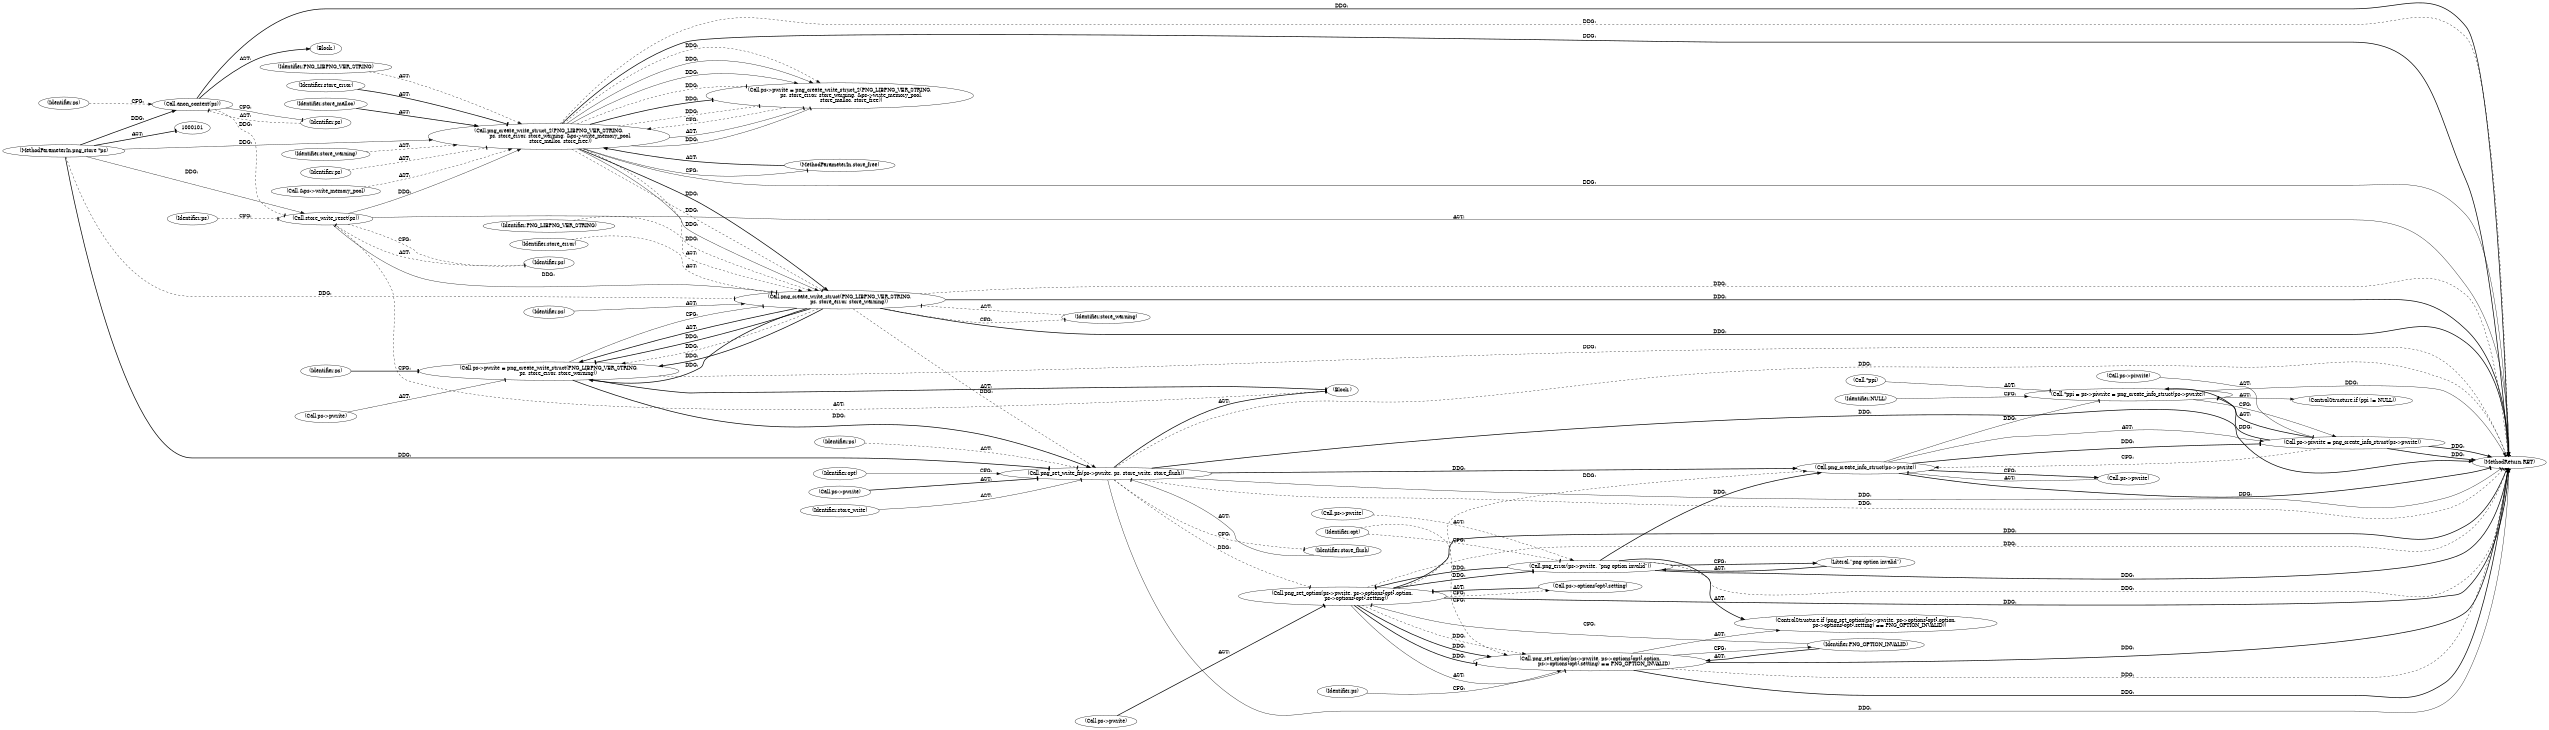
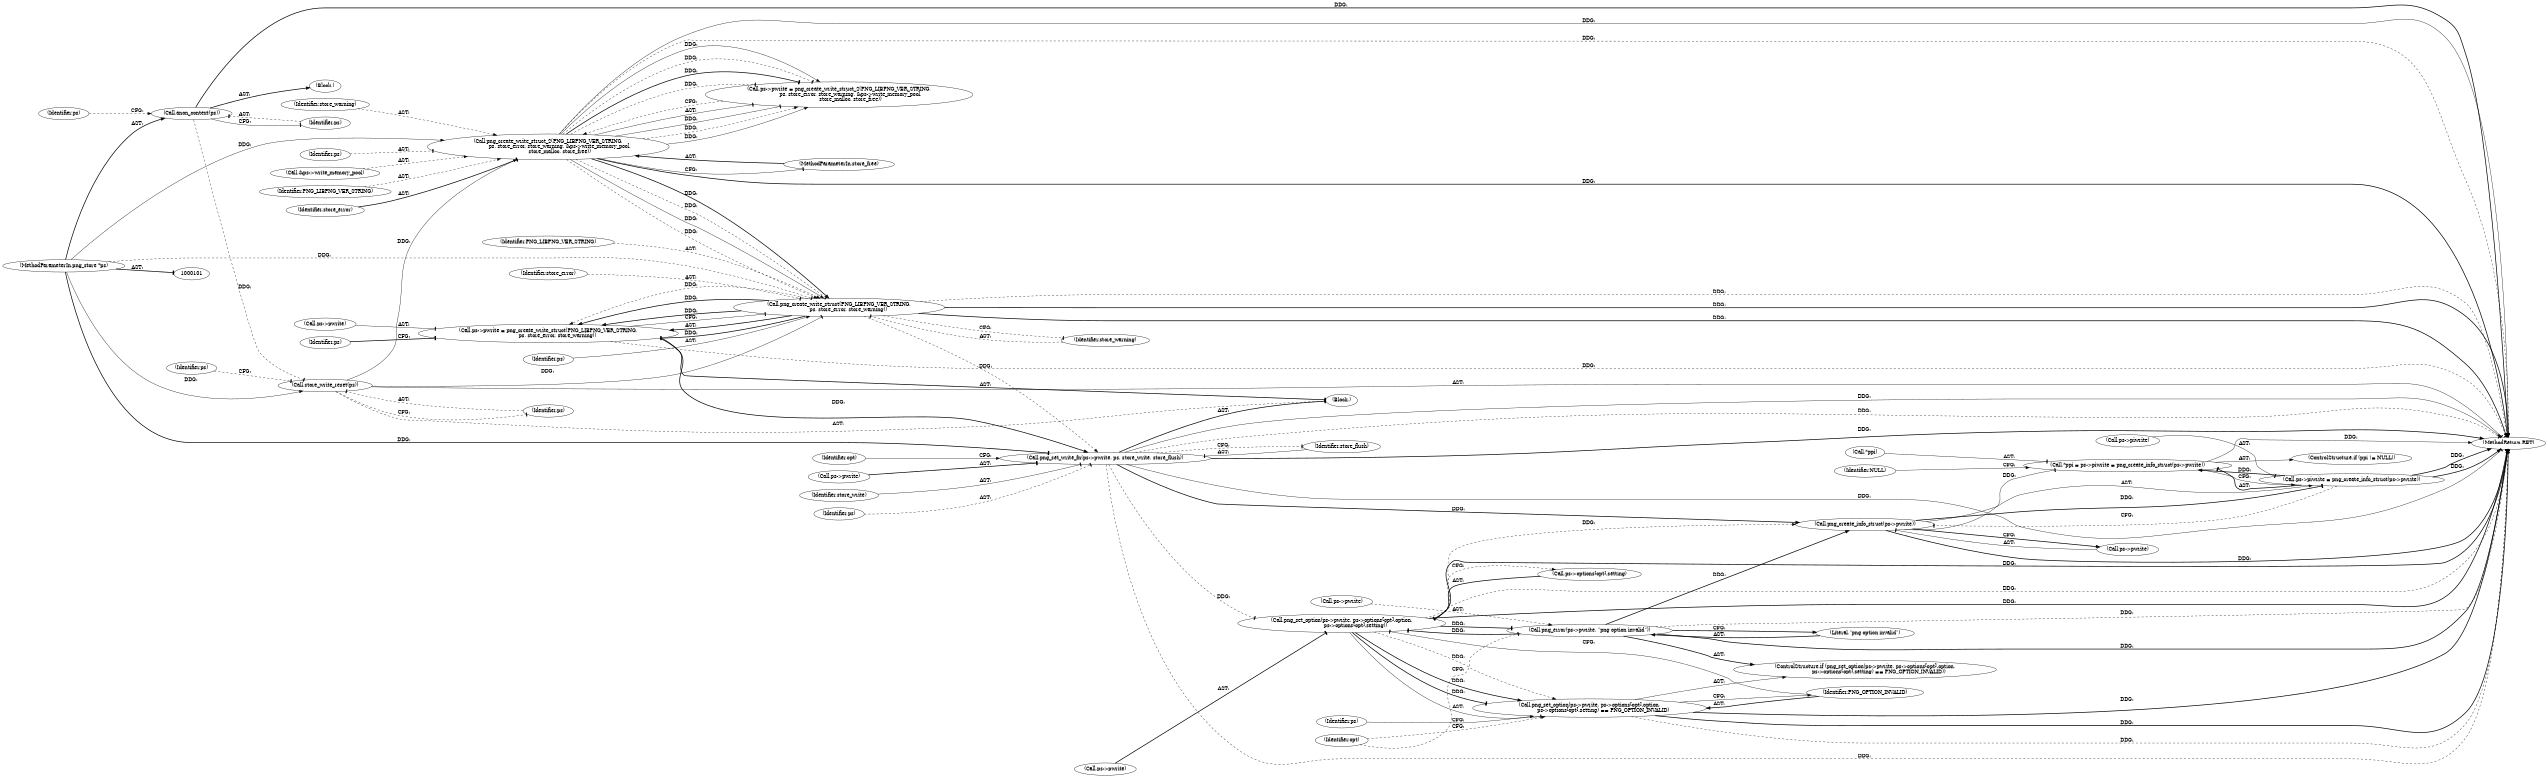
(326, 104) -> none
(138, 119) -> (138, 124)
(2129, 464) -> (2139, 525)
